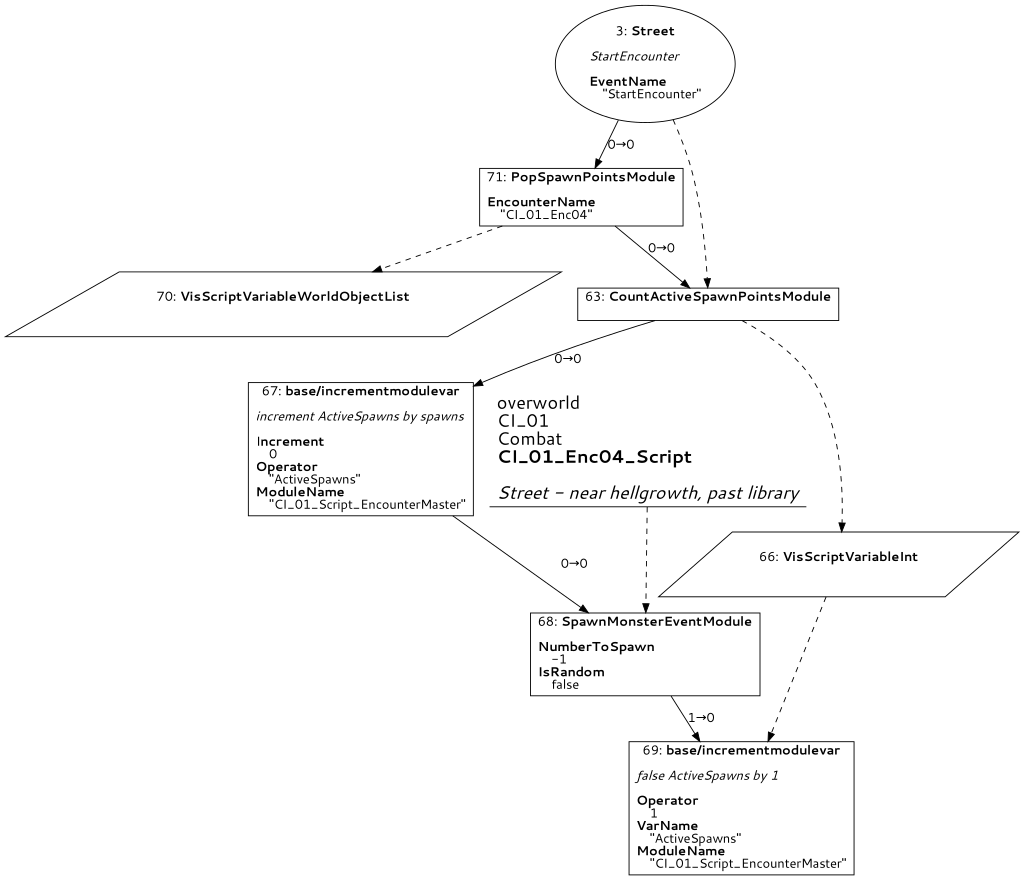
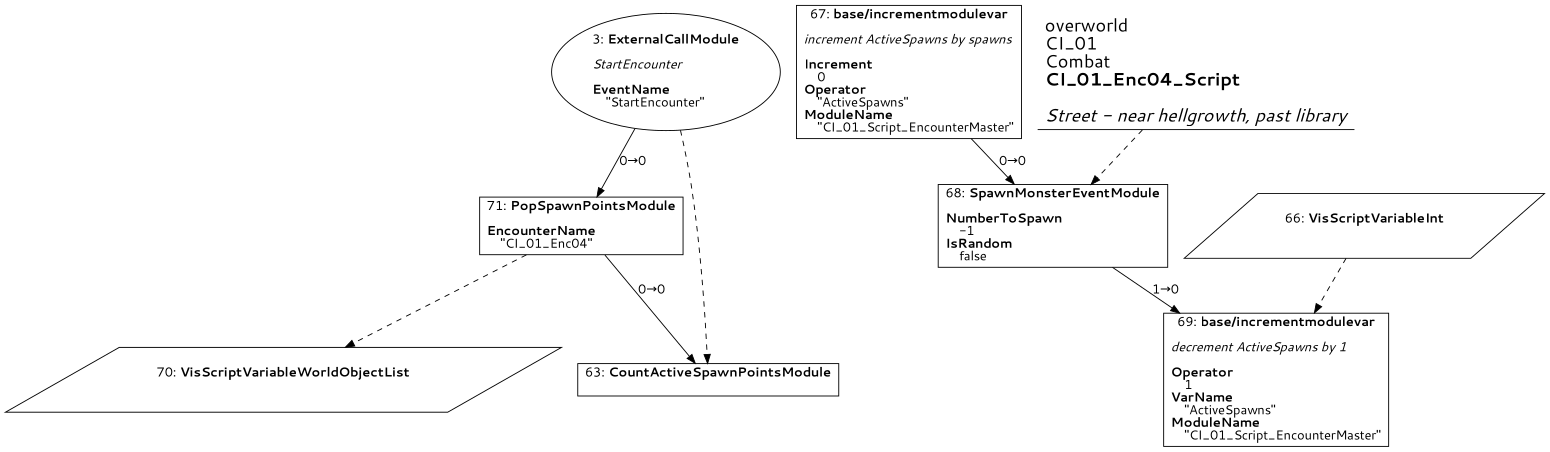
(653, 32) -> (674, 40)
(568, 349) -> none
(825, 404) -> none
(707, 776) -> (1259, 347)
